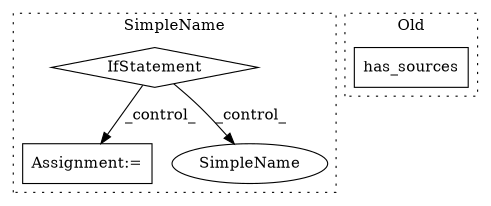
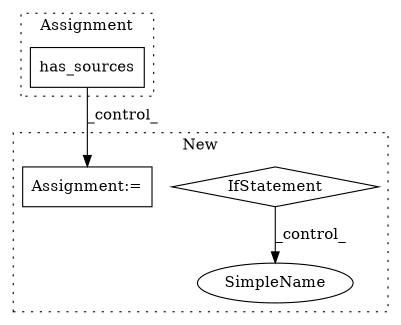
(175, 26) -> (201, 145)
(411, 26) -> (87, 26)
(125, 110) -> (87, 121)
